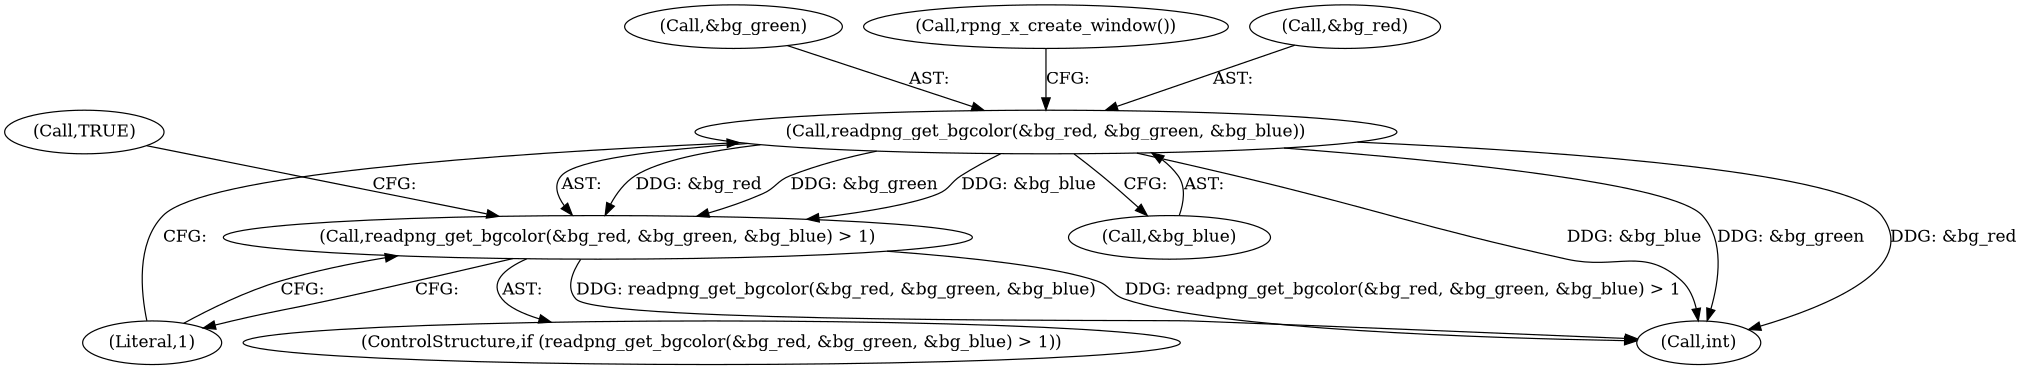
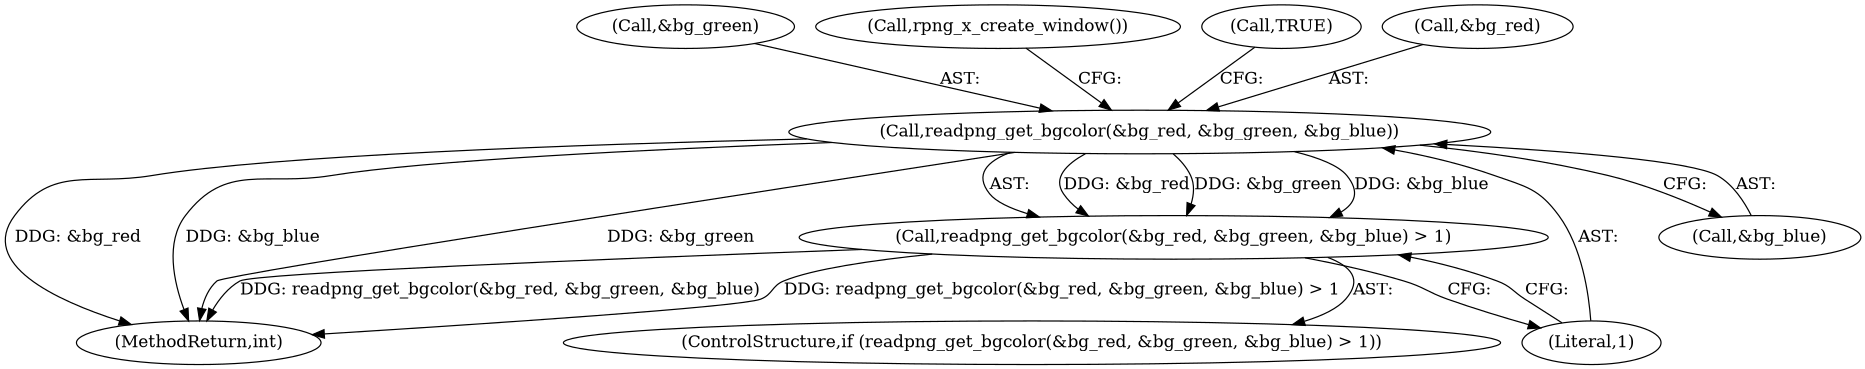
(325, 182) -> (1217, 75)
(188, 237) -> (1601, 237)
(1699, 343) -> (199, 343)
